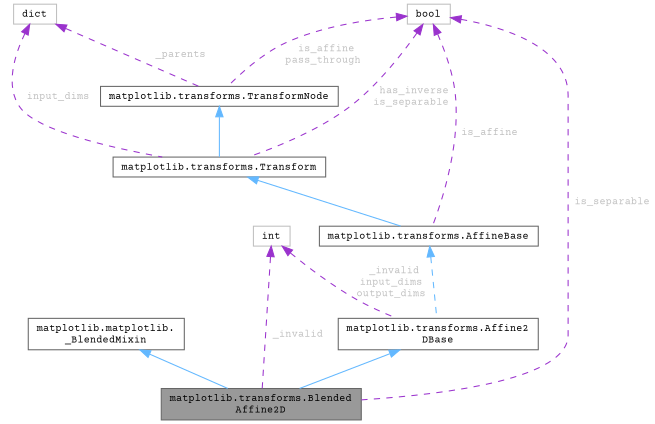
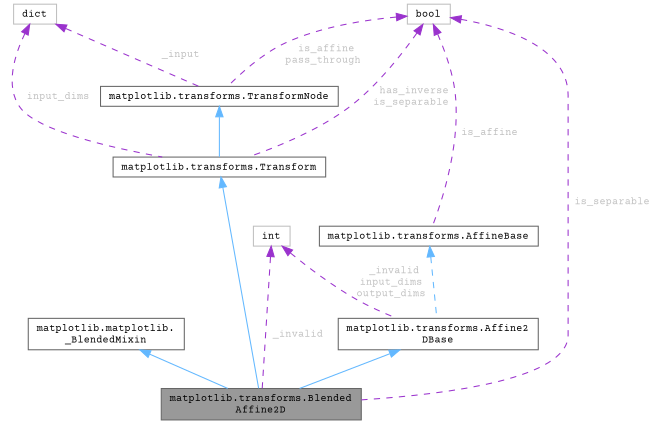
(178, 54) -> (178, 54)
(329, 203) -> (241, 288)
